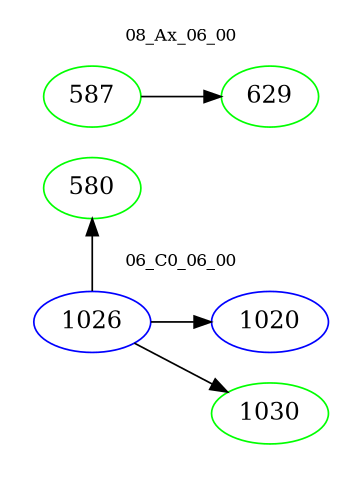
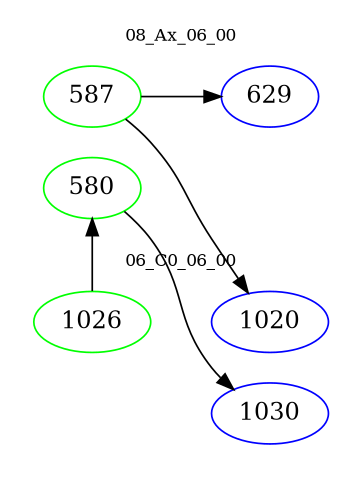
(270, 97) -> (270, 97)
(92, 322) -> (92, 322)
(172, 322) -> (187, 195)
(173, 364) -> (177, 292)
(270, 413) -> (270, 413)
